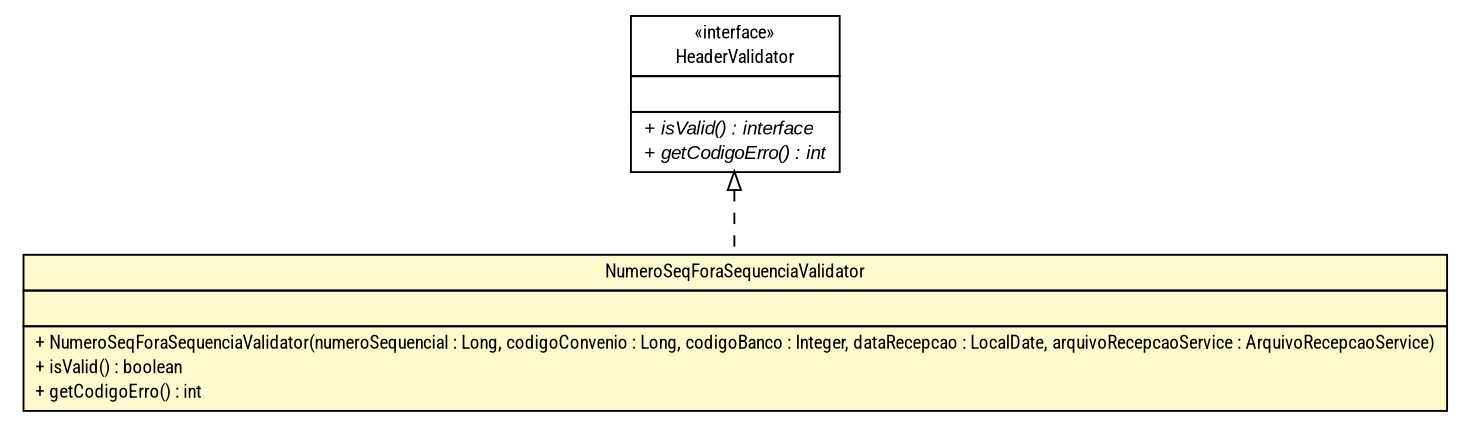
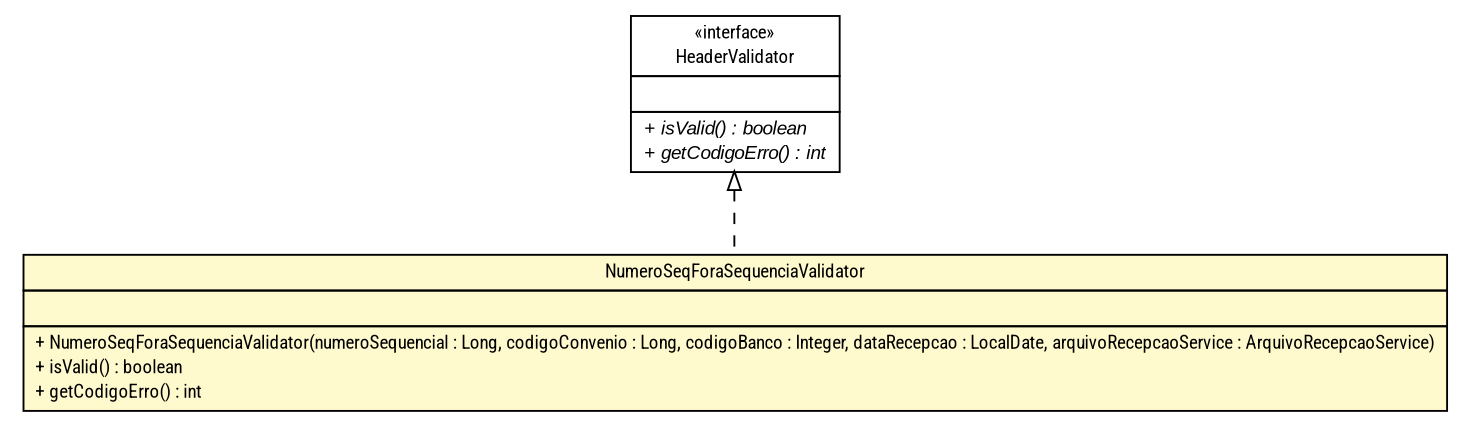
(730, 129) -> (726, 129)
